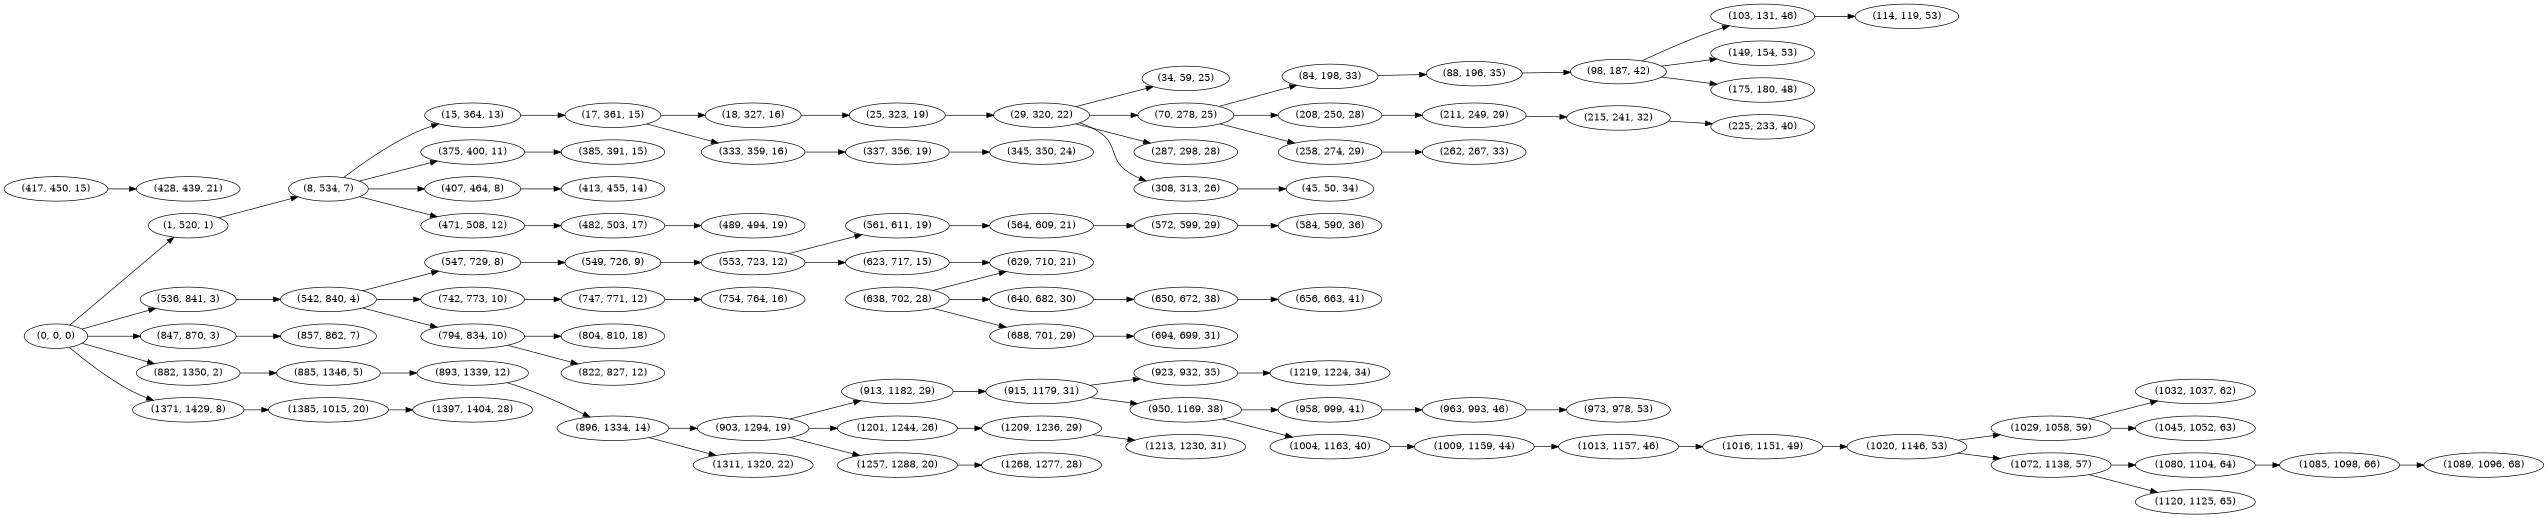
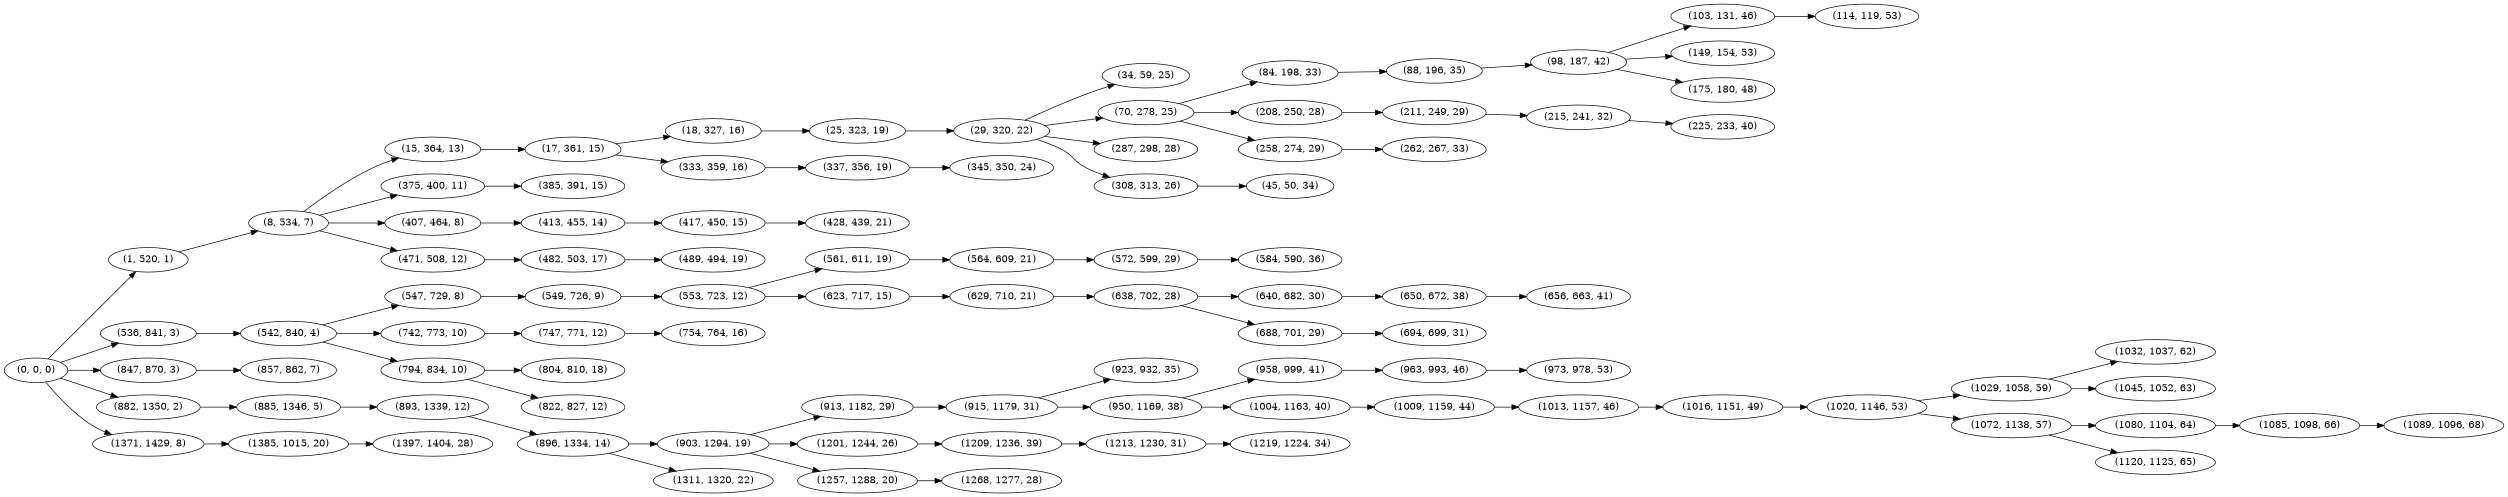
none -> (640, 223)
(966, 282) -> (1070, 297)
(1251, 373) -> (1215, 444)
(1042, 428) -> (1002, 444)
